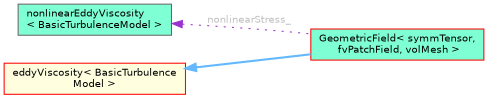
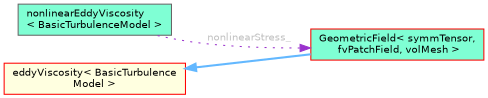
(247, 28) -> (227, 46)
